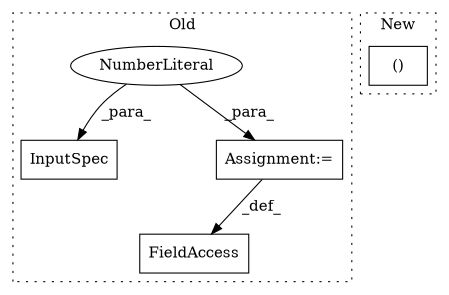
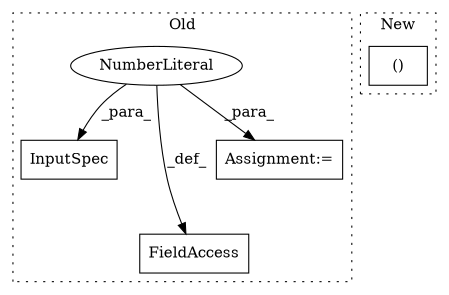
(241, 203) -> (163, 156)
